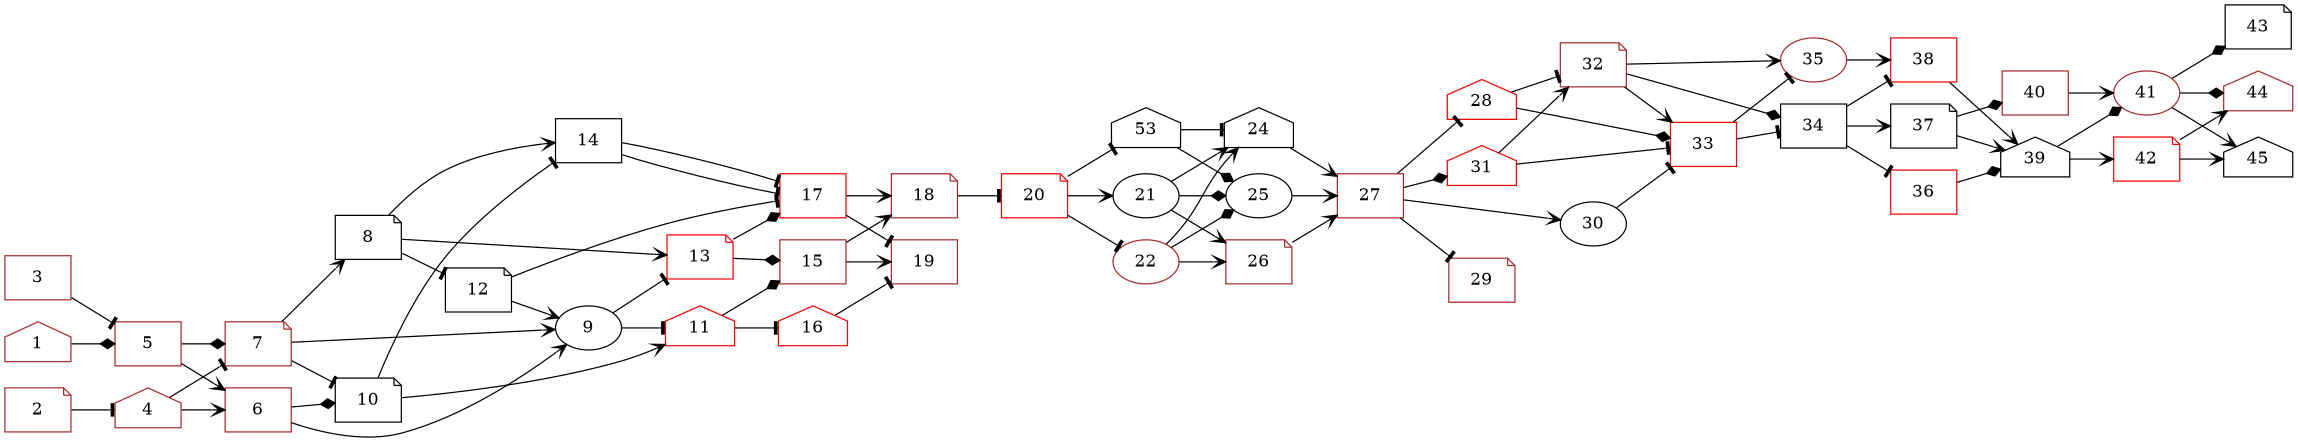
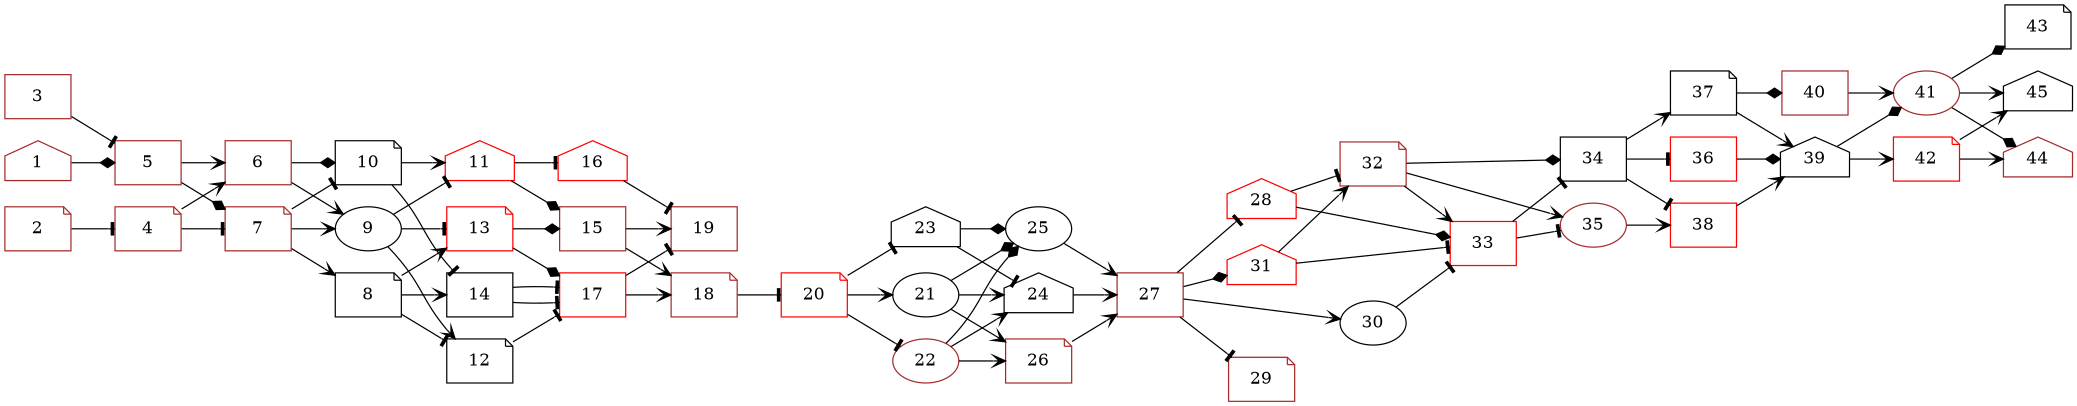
(1146, 130) -> (926, 229)
(530, 308) -> (419, 287)
(148, 410) -> (148, 229)
